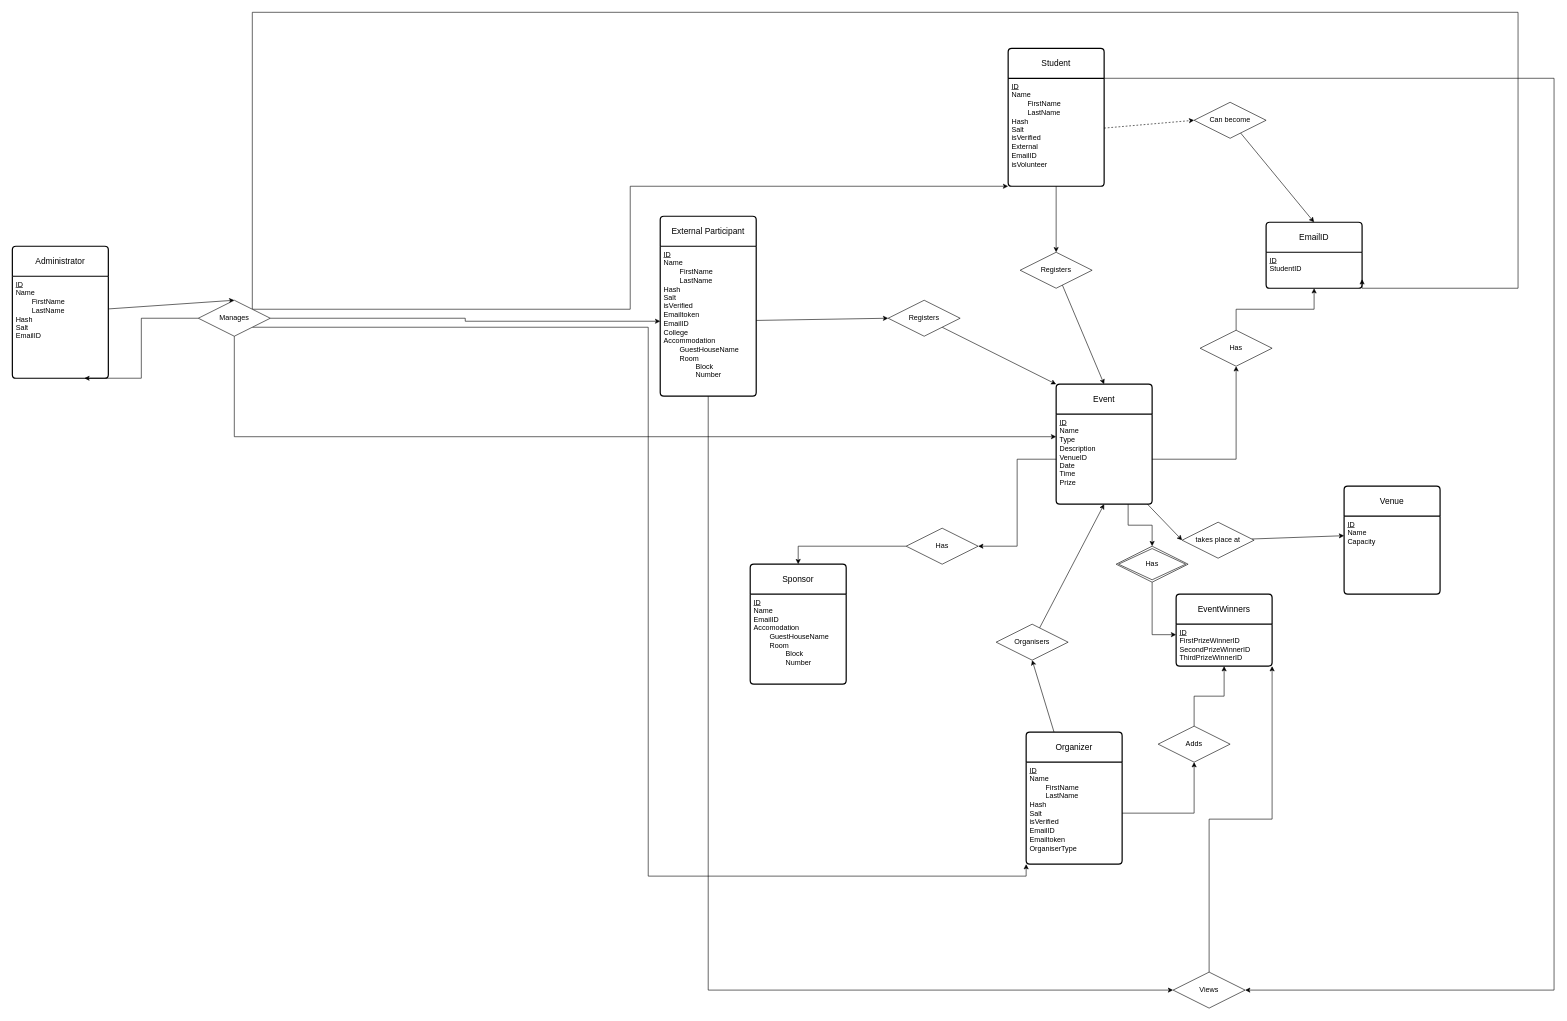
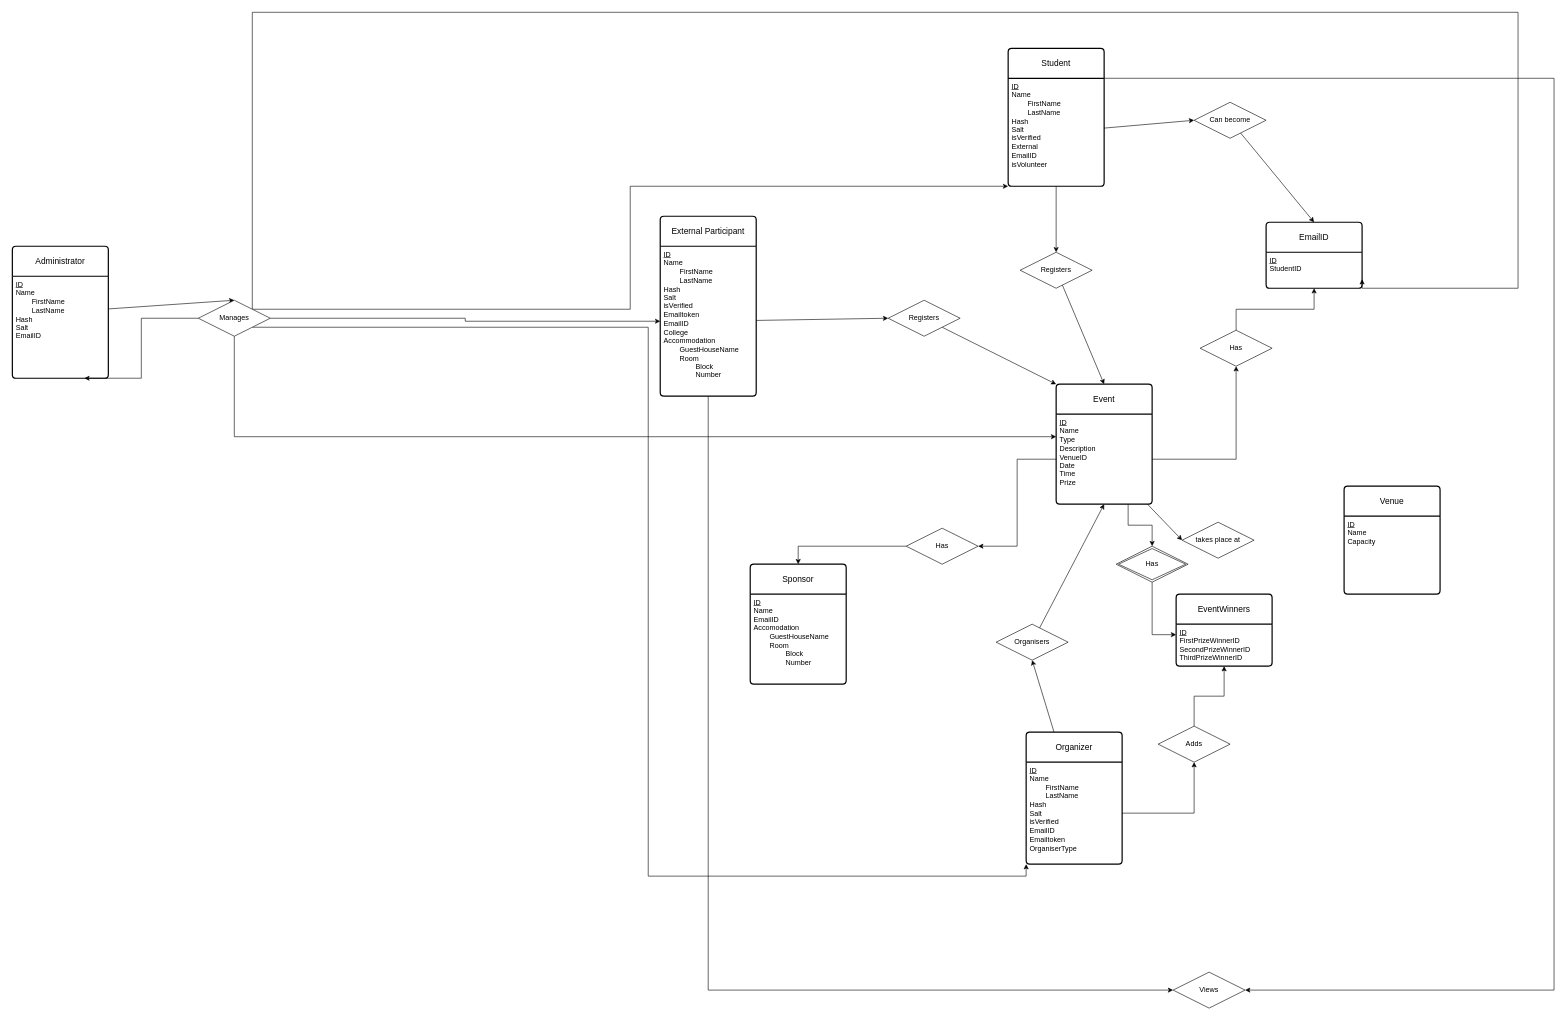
(1148, 124) -> (1148, 124)
(1265, 539) -> none
(1209, 819) -> none
